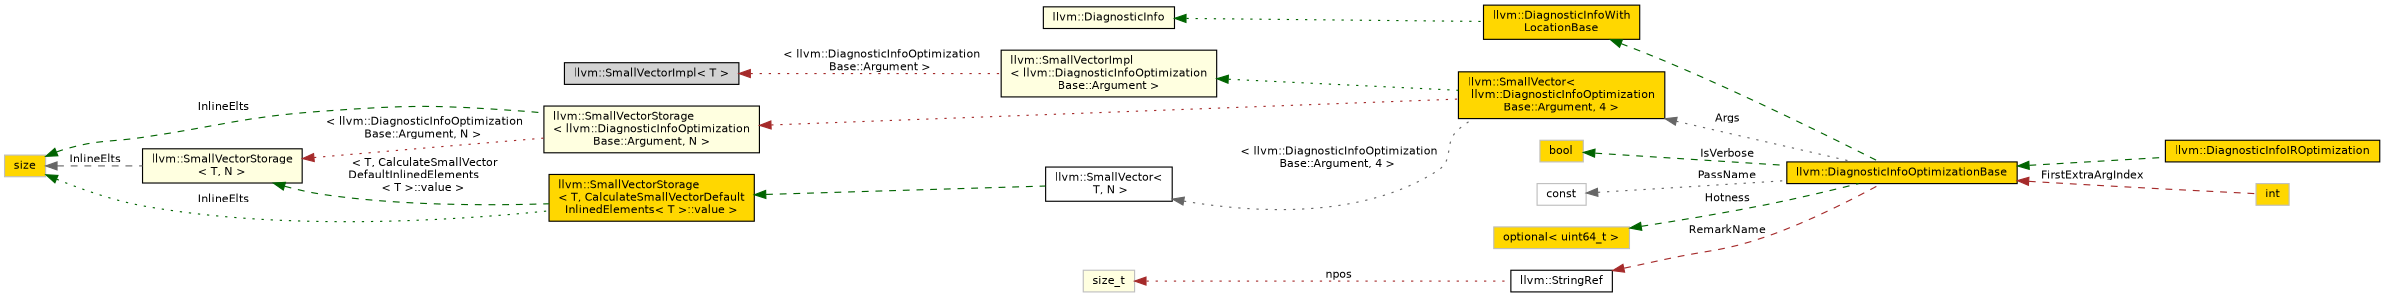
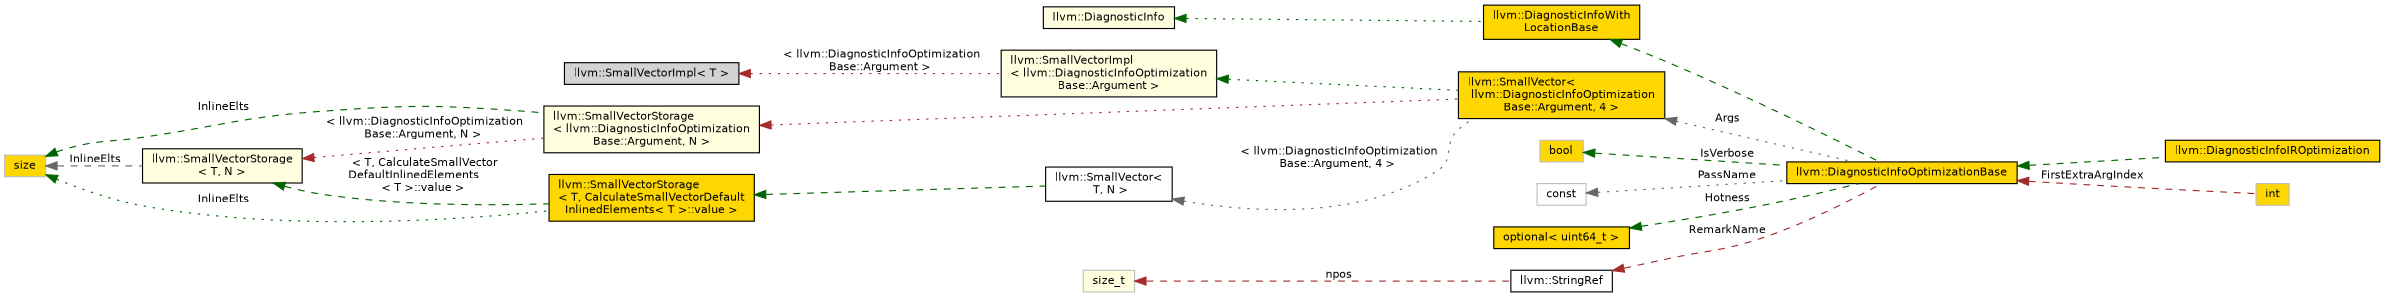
(1562, 238) -> (1562, 238)
(1328, 281) -> (1328, 281)
